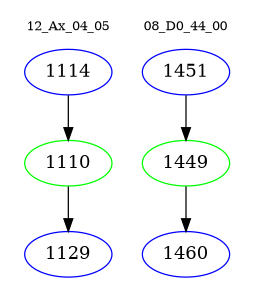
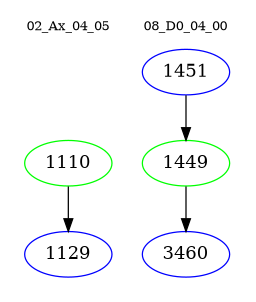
(68, 27) -> (68, 27)
(186, 27) -> (186, 27)
(68, 72) -> none
(186, 254) -> (186, 254)
